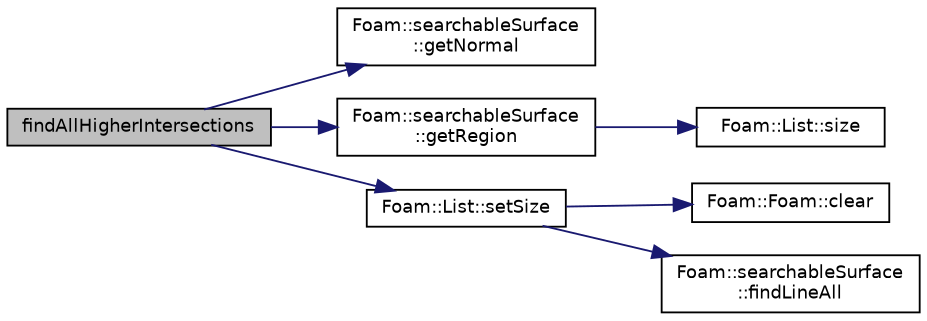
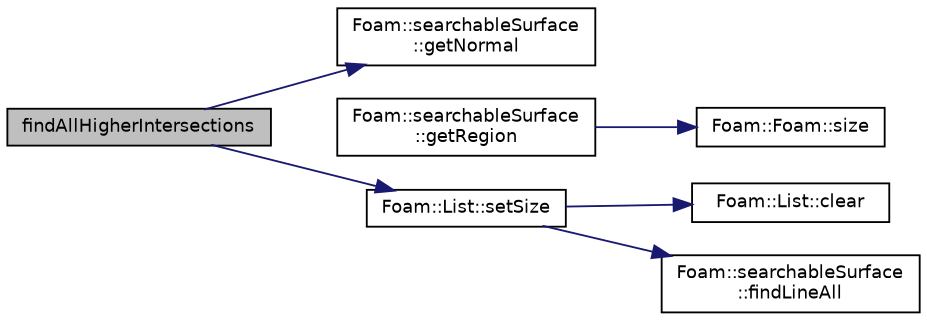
(295, 127) -> none
(791, 127) -> (791, 127)
(791, 203) -> (791, 203)
